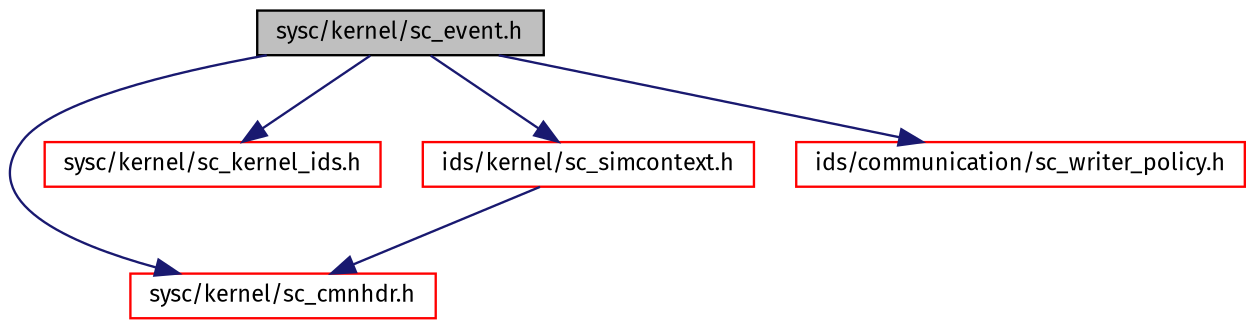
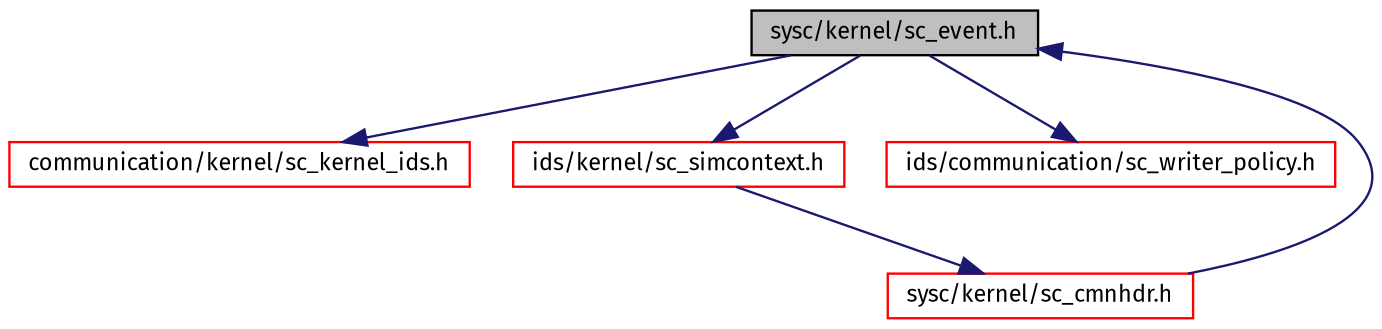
(39, 126) -> (1337, 123)
(213, 164) -> (240, 164)
